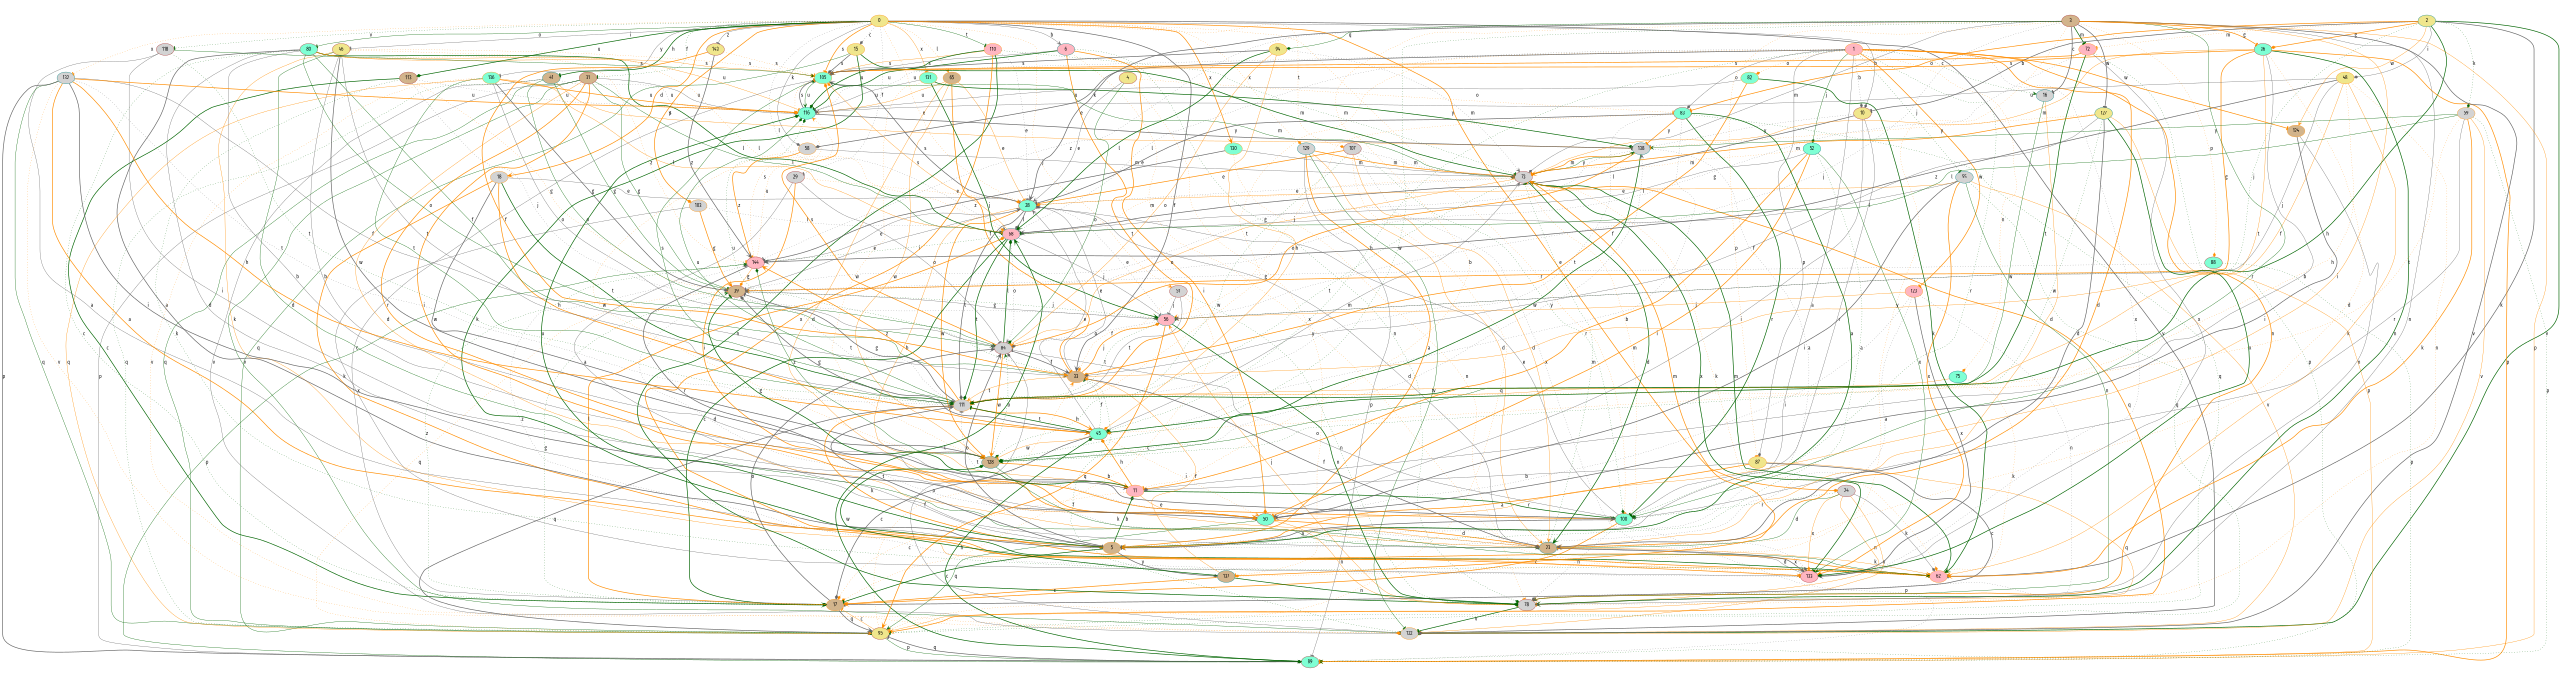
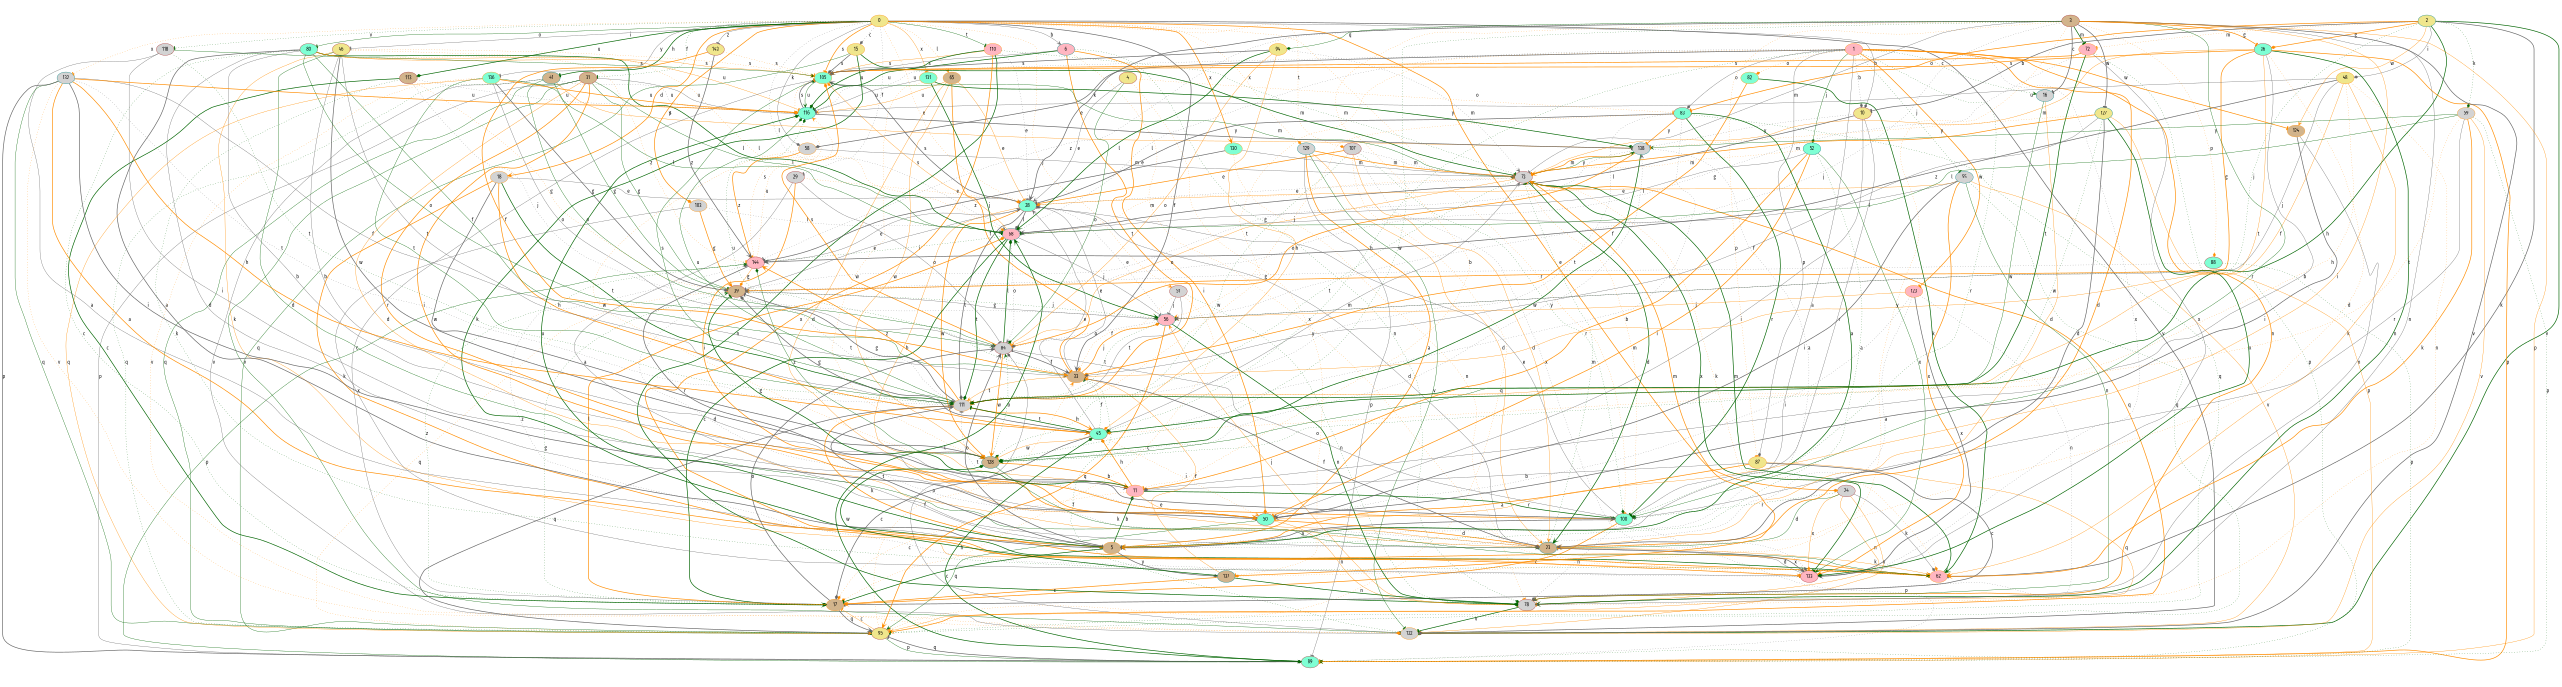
(1326, 88) -> none
(1780, 95) -> (1780, 95)
(745, 167) -> (745, 167)
(1958, 377) -> none
